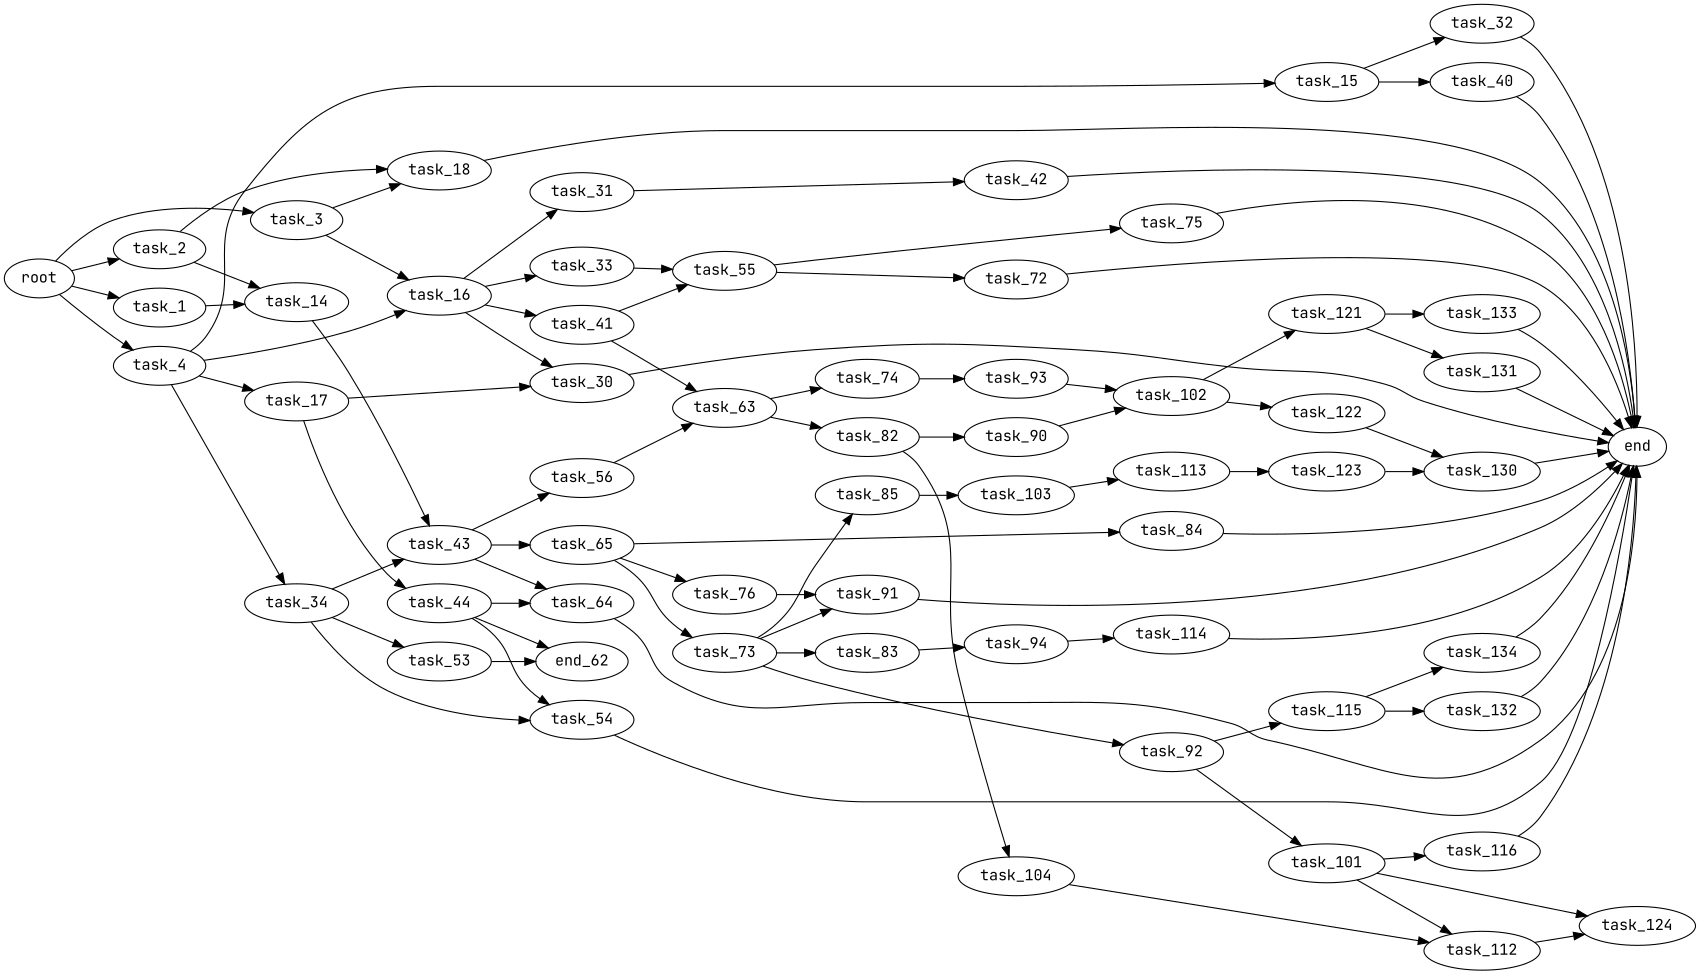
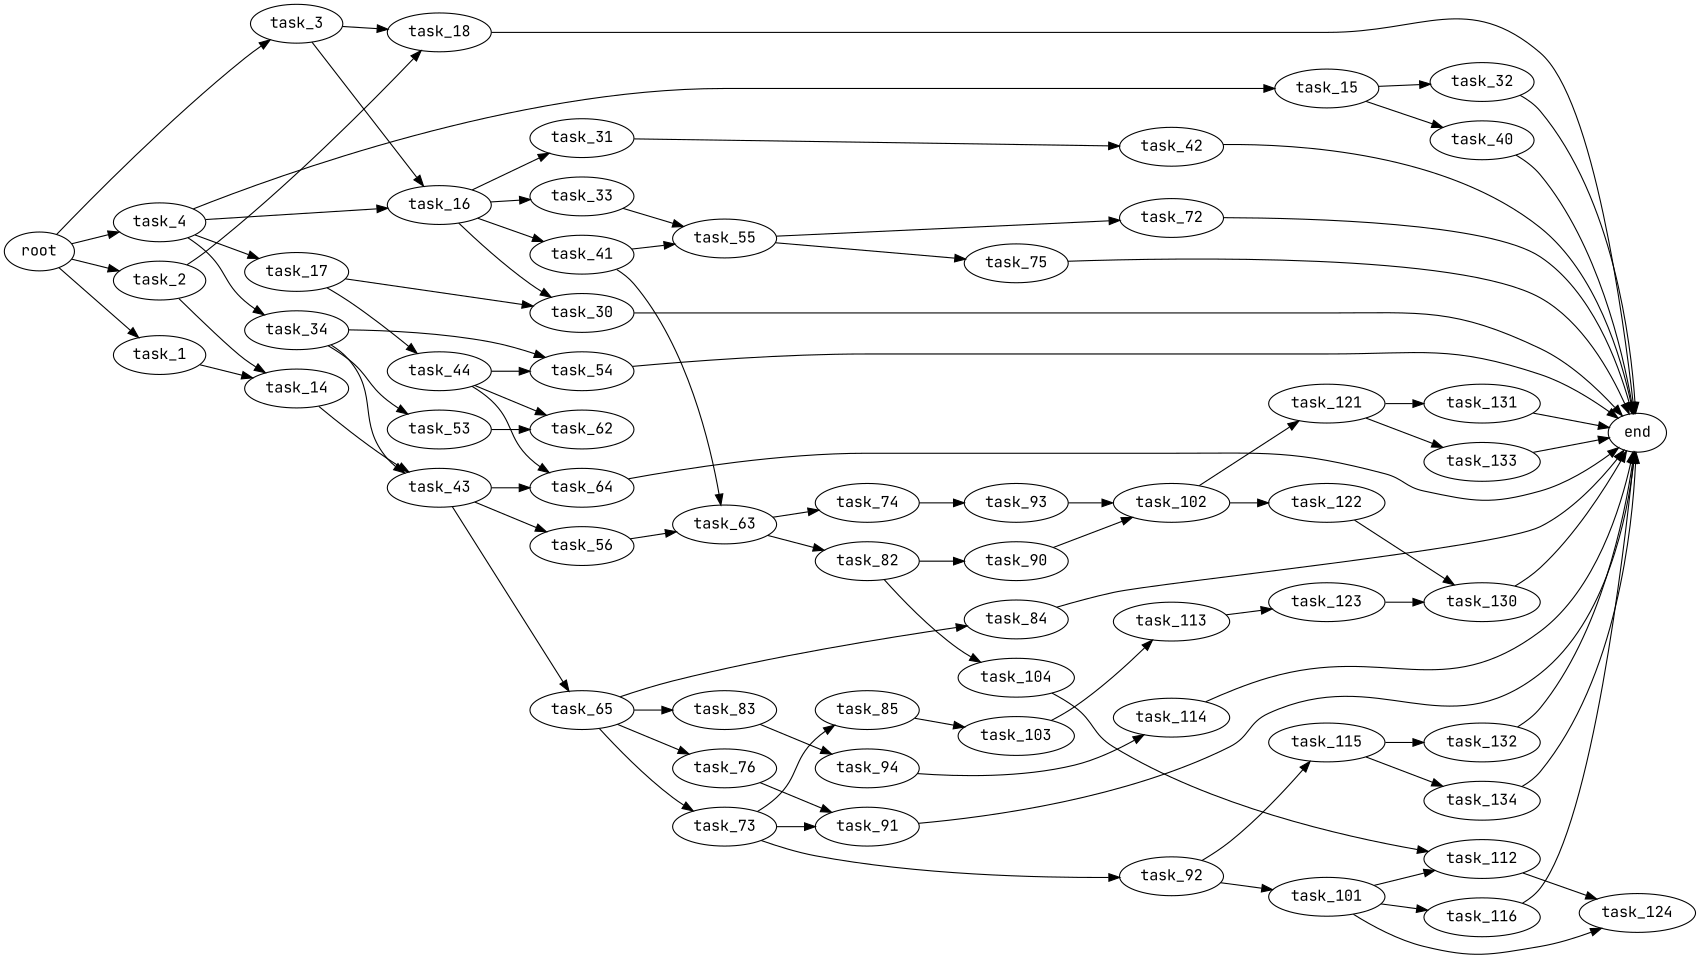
(791, 653) -> (648, 710)
(582, 662) -> (582, 430)
